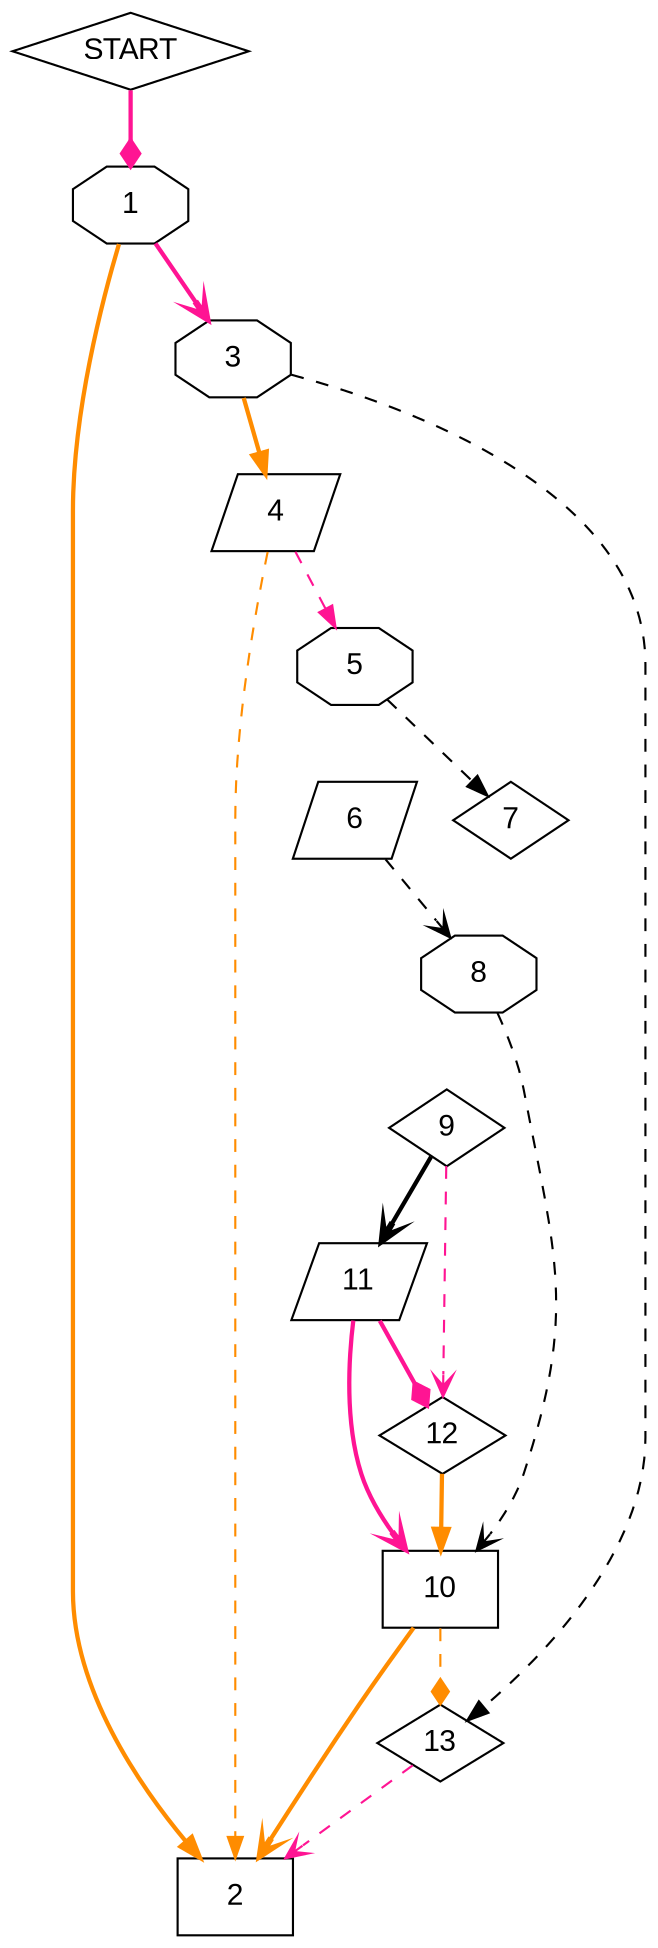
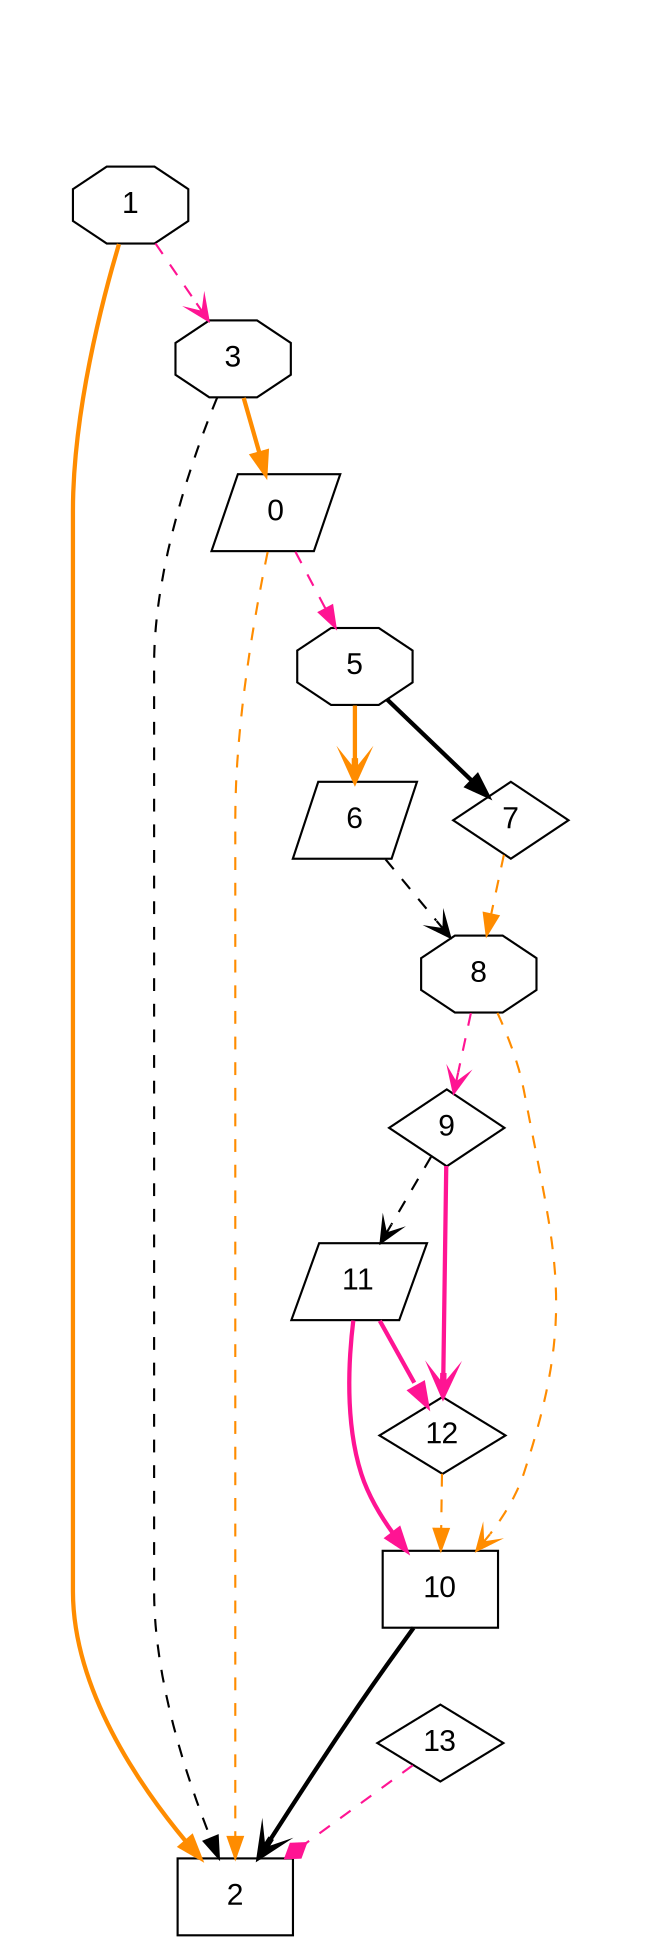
(131, 51) -> none
(176, 273) -> (176, 273)
(276, 513) -> (276, 513)
none -> (355, 733)
(430, 740) -> (430, 740)
none -> (498, 885)
(645, 968) -> (154, 1117)
none -> (465, 1043)
(411, 1191) -> (411, 1191)
(445, 1270) -> (445, 1270)
(555, 1276) -> (555, 1276)
(397, 1352) -> (397, 1352)
(352, 1431) -> (352, 1431)
(442, 1501) -> (442, 1501)
(440, 1654) -> none
(340, 1732) -> (340, 1732)
(358, 1805) -> (358, 1805)
